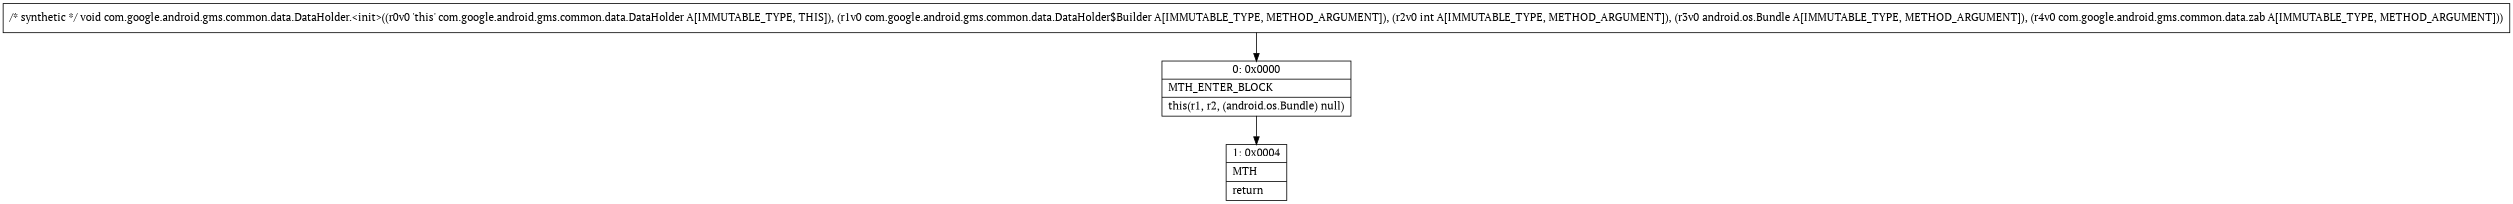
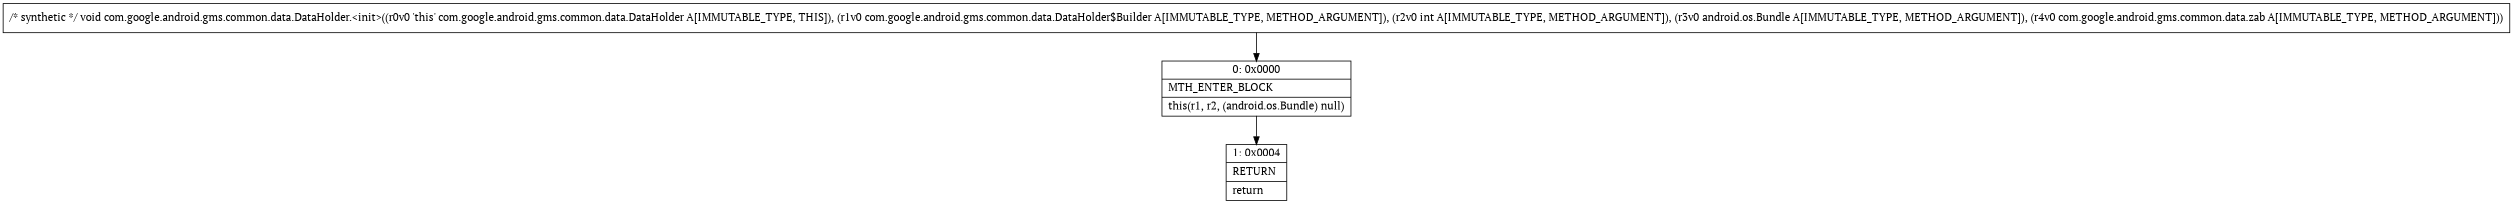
(1245, 172) -> (1254, 172)
